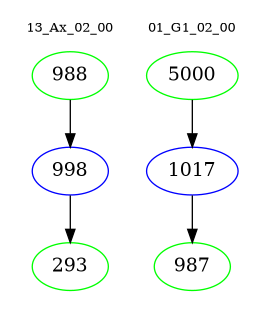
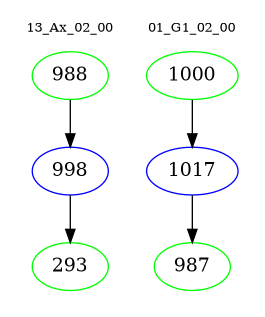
(192, 76) -> (192, 76)
